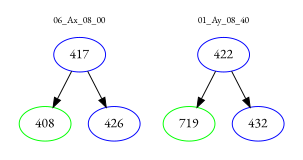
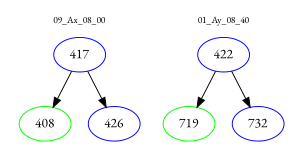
(80, 21) -> (80, 21)
(258, 124) -> (258, 124)
